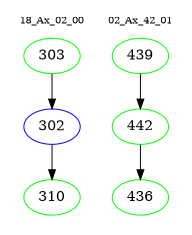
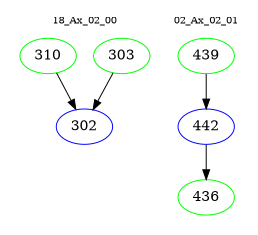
(140, 21) -> (206, 21)
(140, 127) -> (206, 127)
(52, 157) -> (64, 87)
